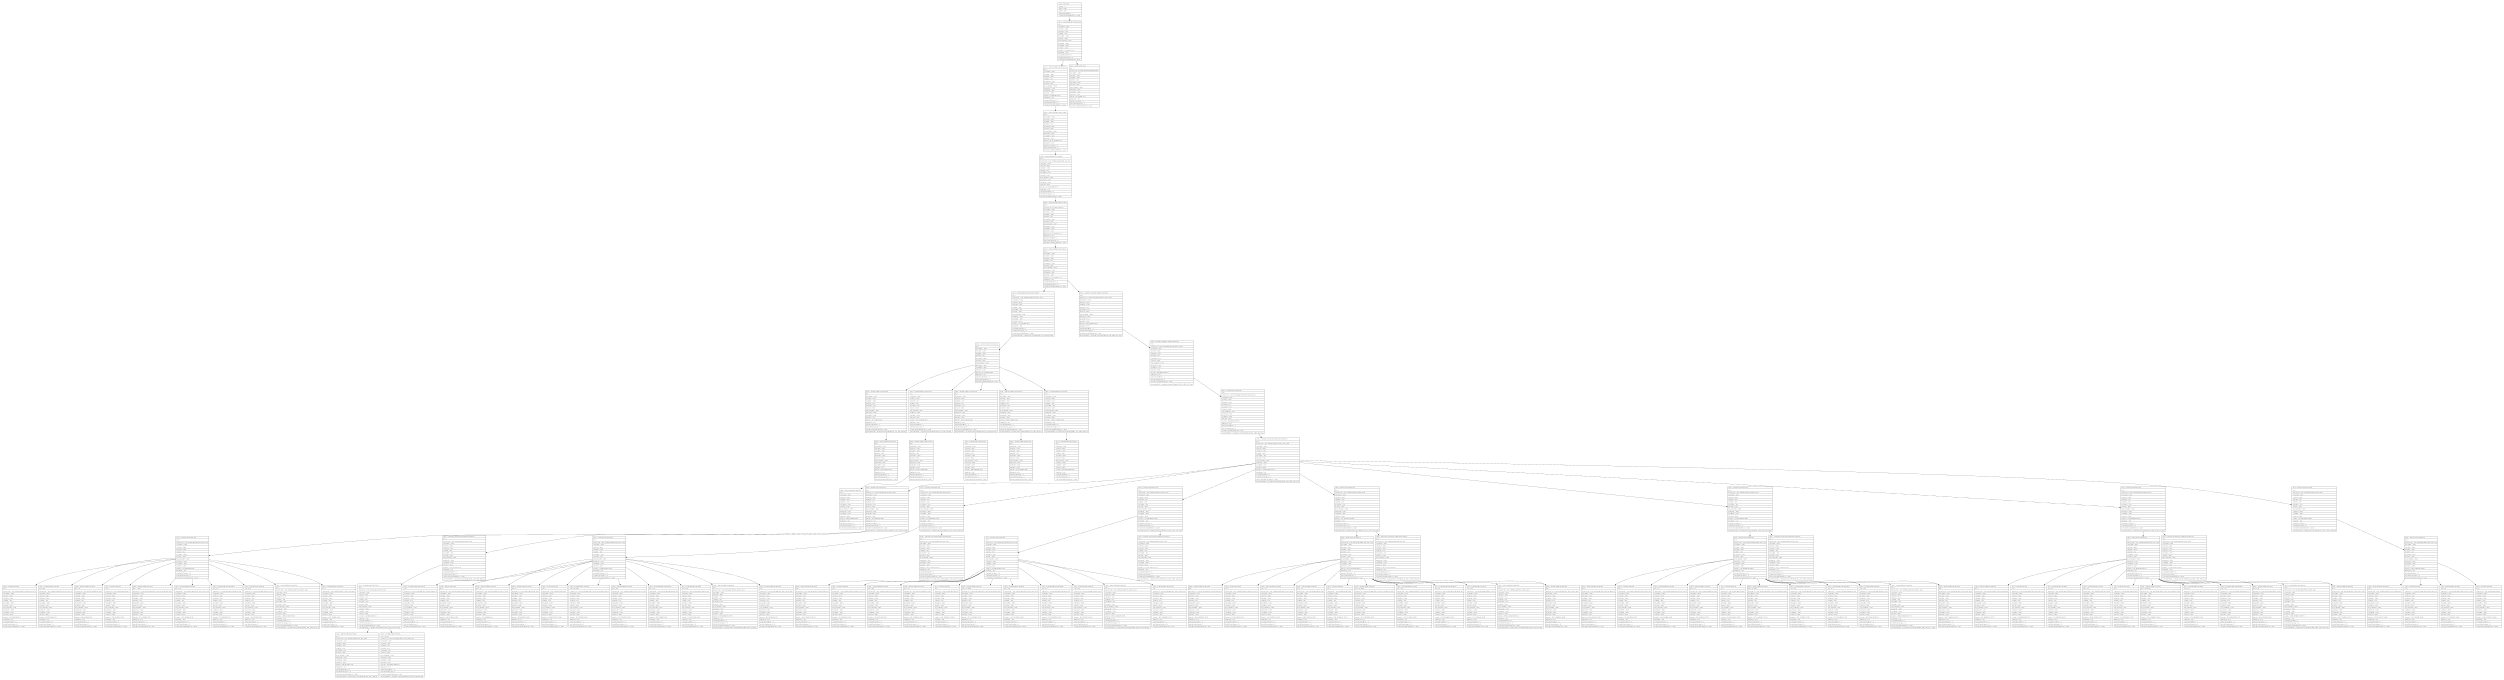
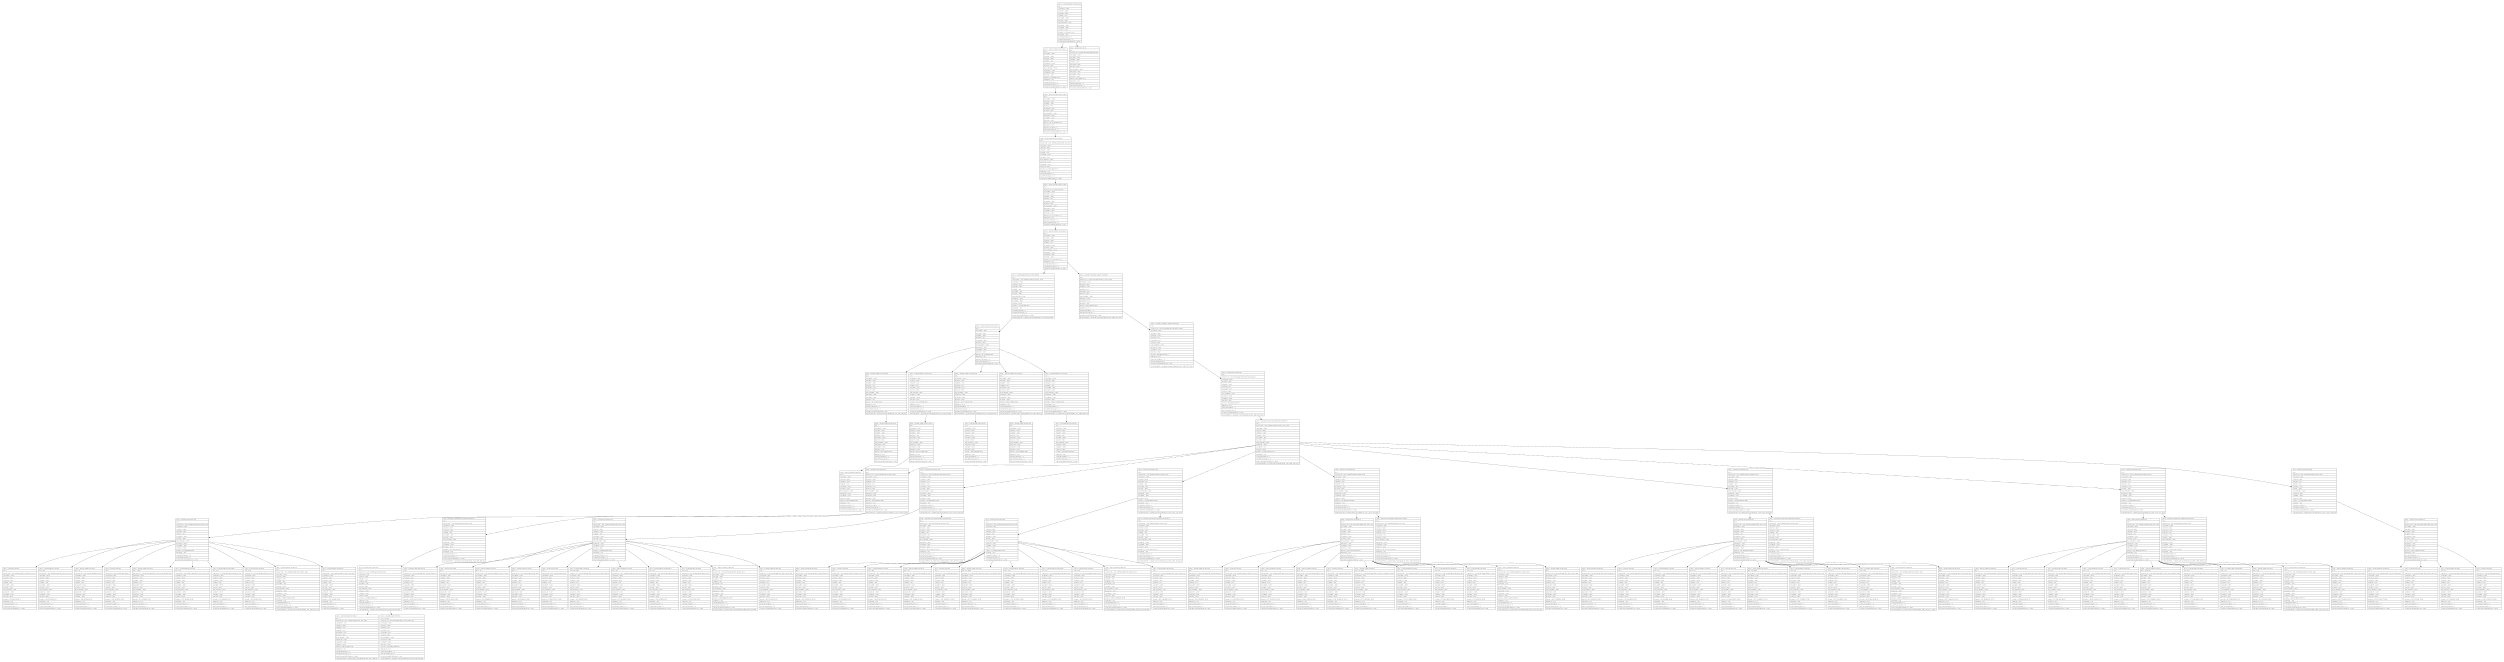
(1070, 10) -> none
